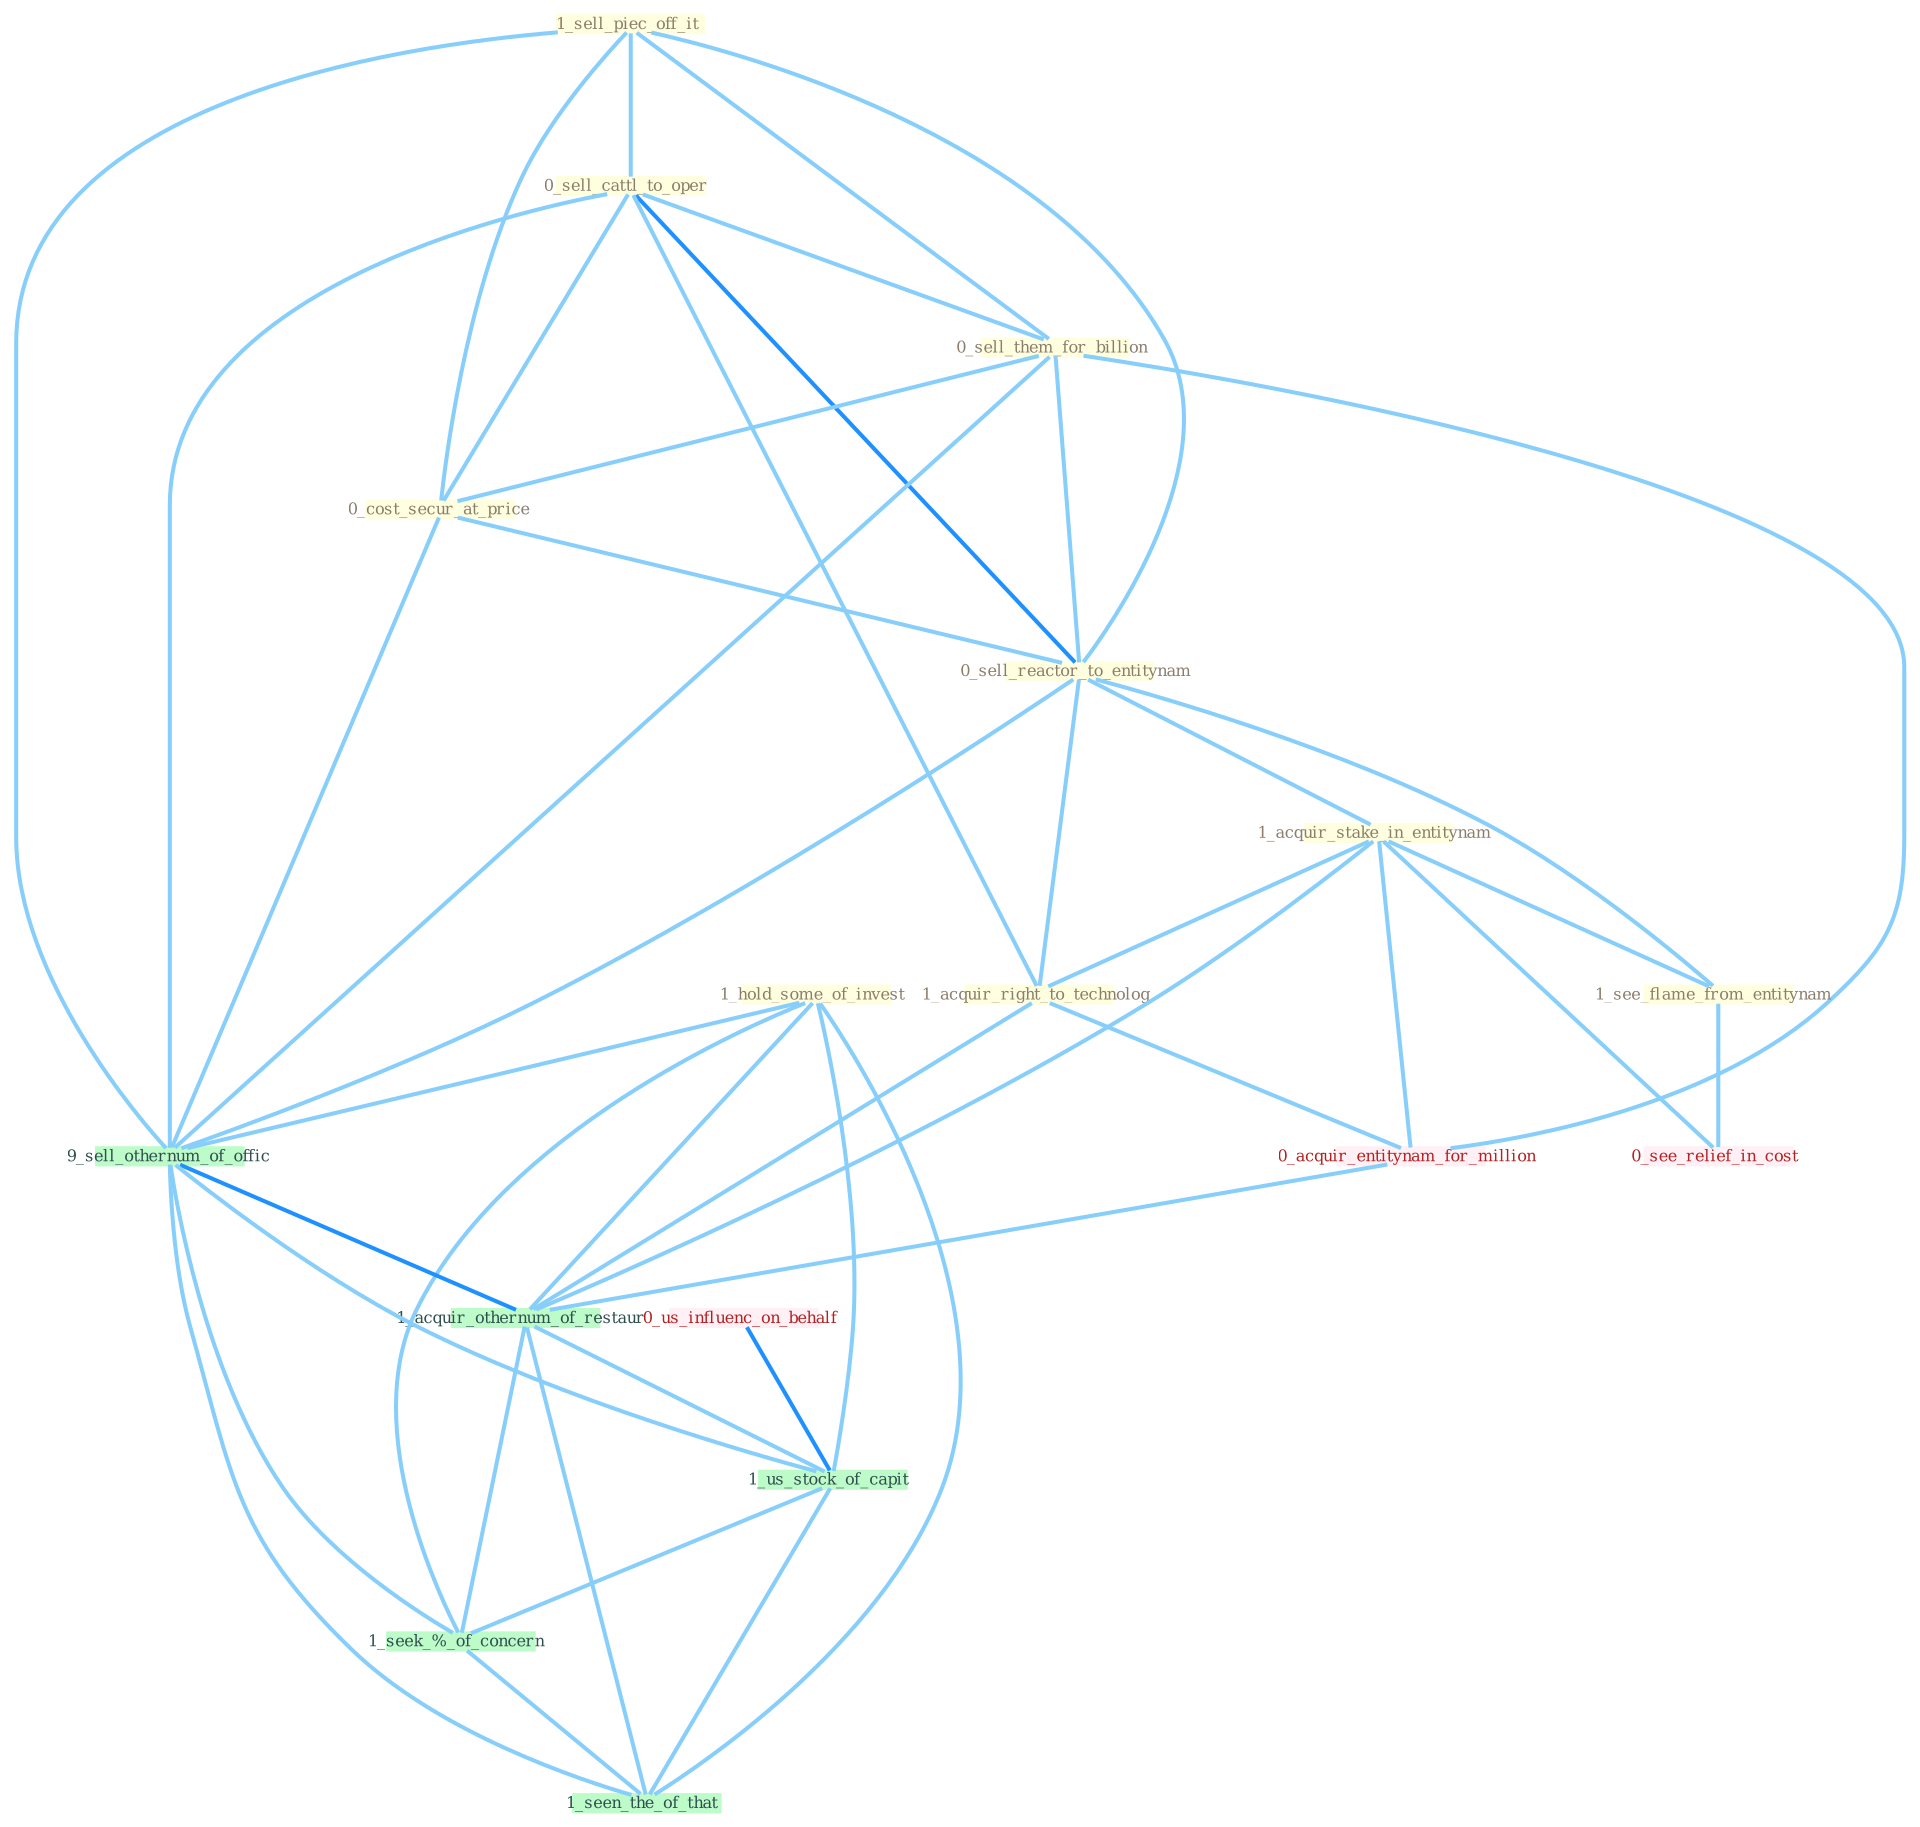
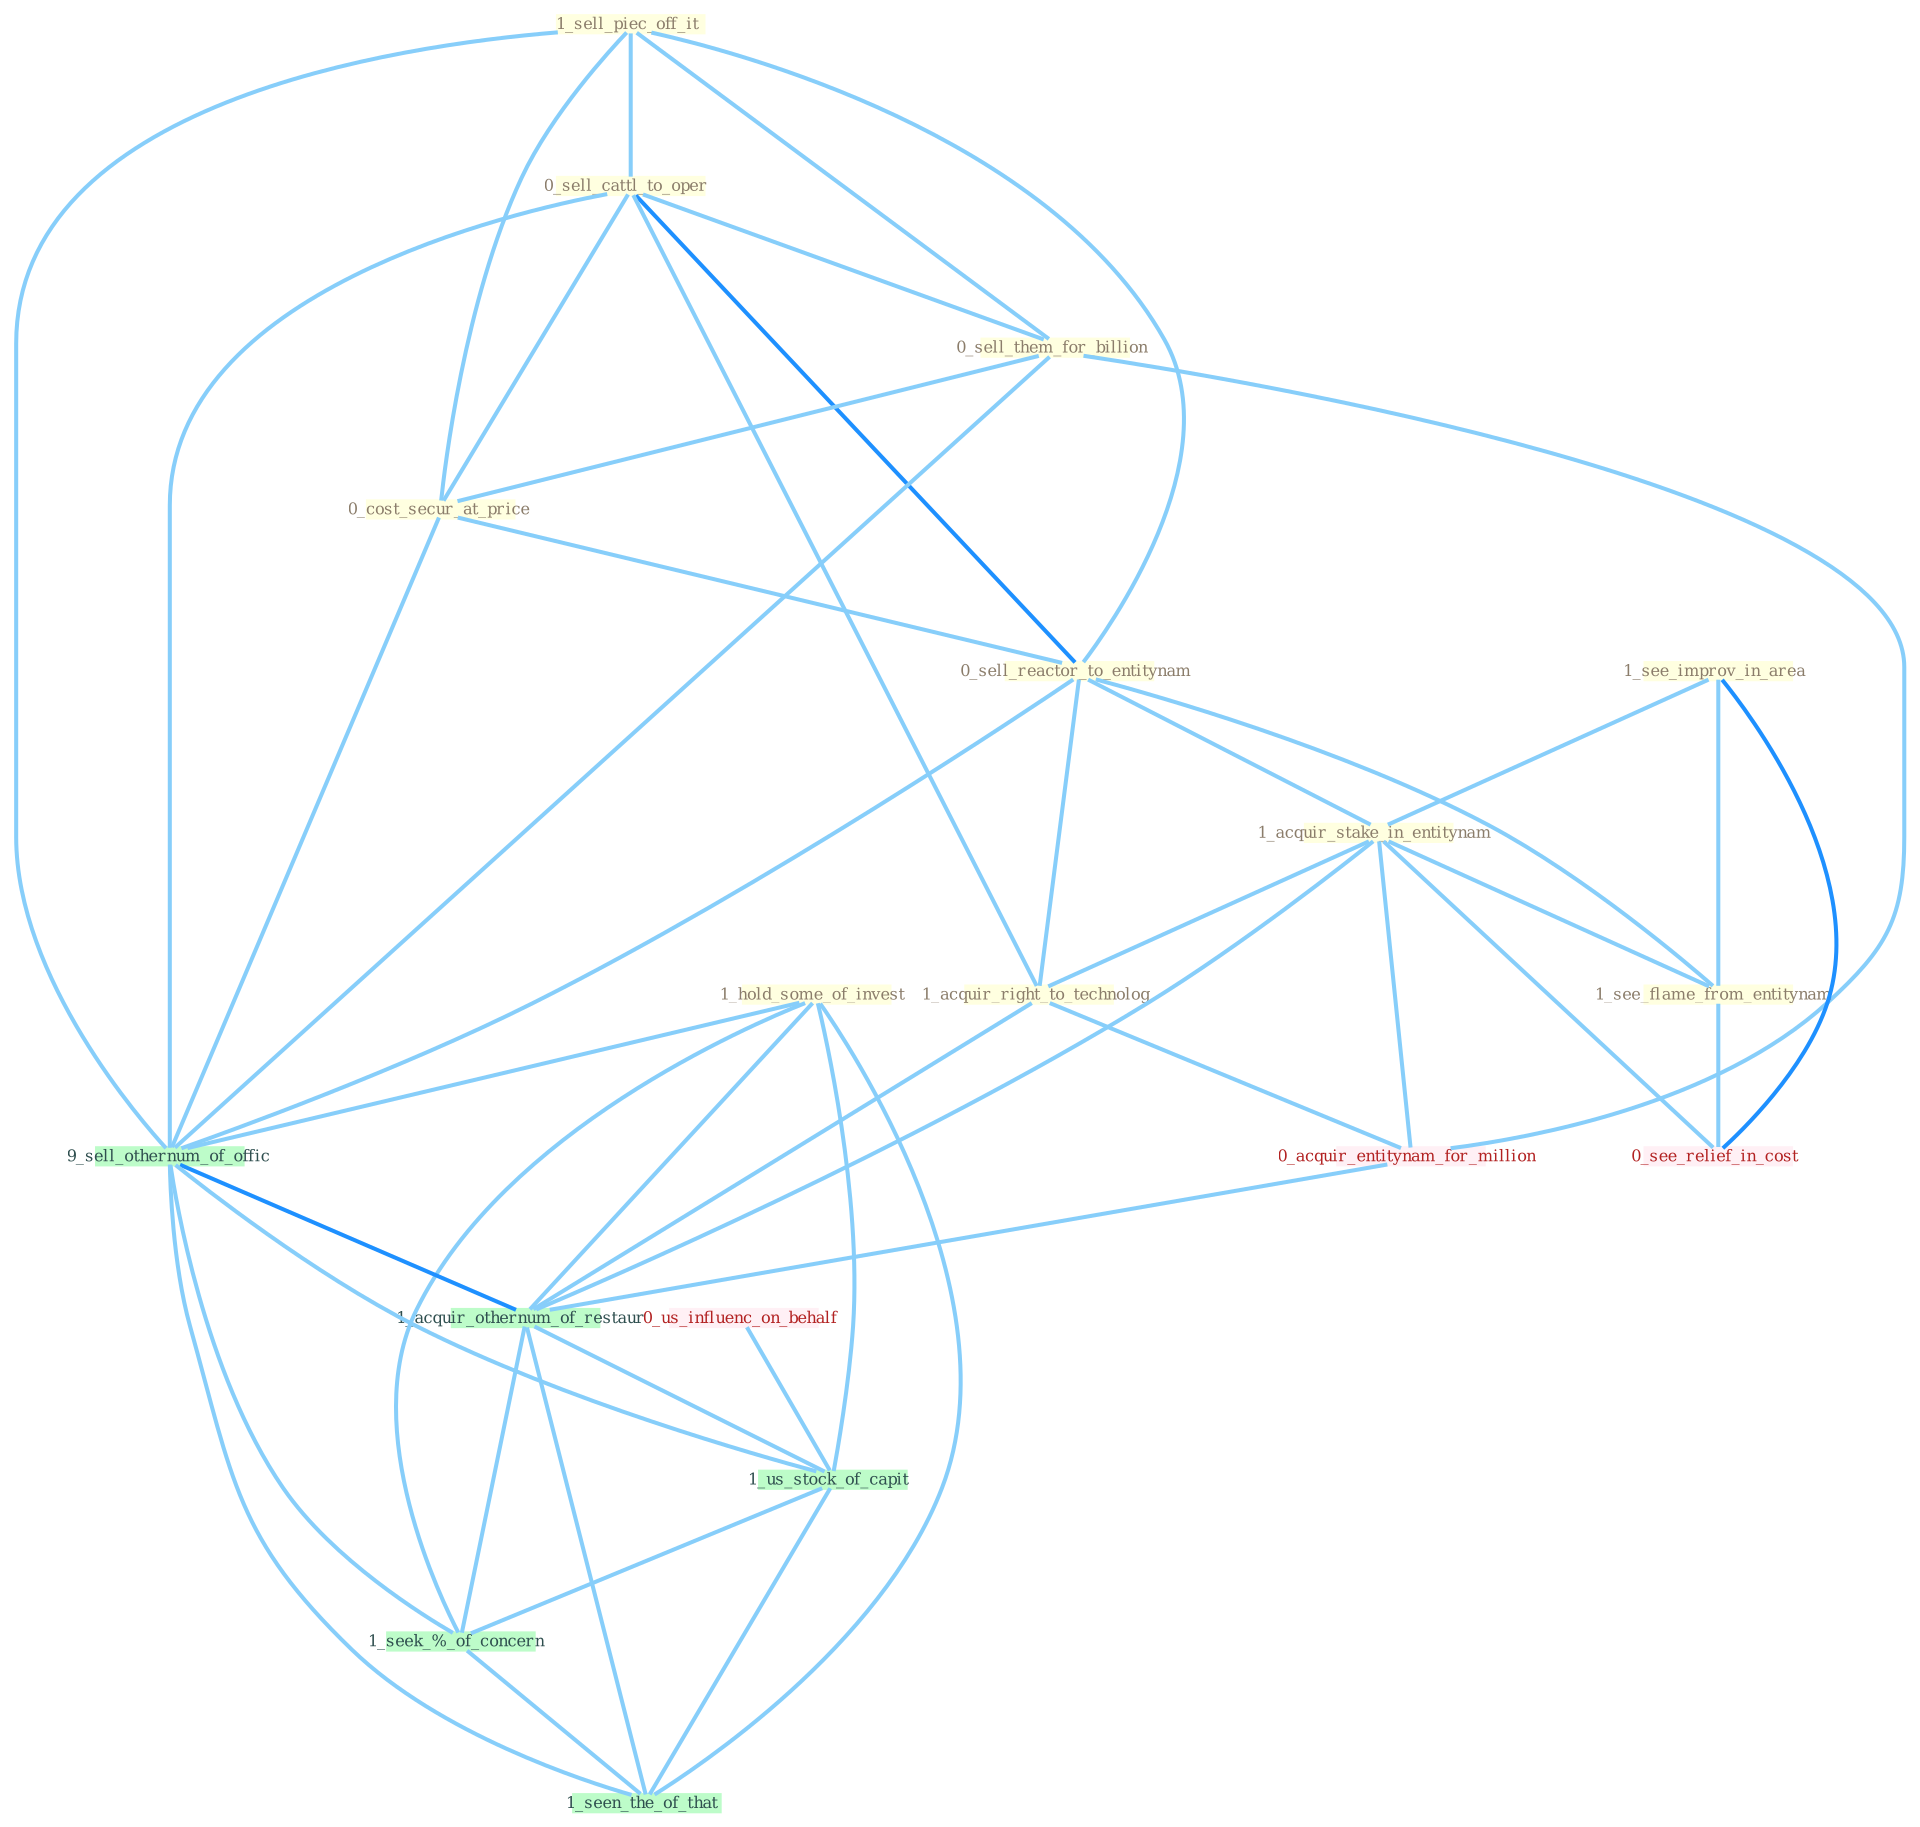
(1067, 509) -> none
none -> (1718, 671)
(788, 1399) -> (788, 1399)
